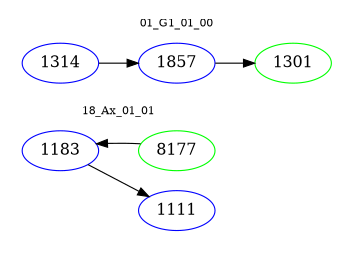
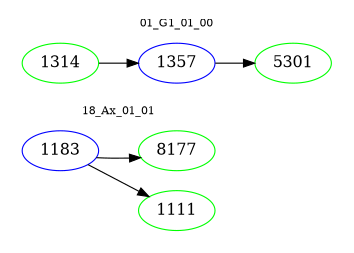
(60, 63) -> (60, 63)
(177, 63) -> (177, 63)
(293, 63) -> (293, 63)
(124, 143) -> (113, 158)
(177, 211) -> (177, 211)
